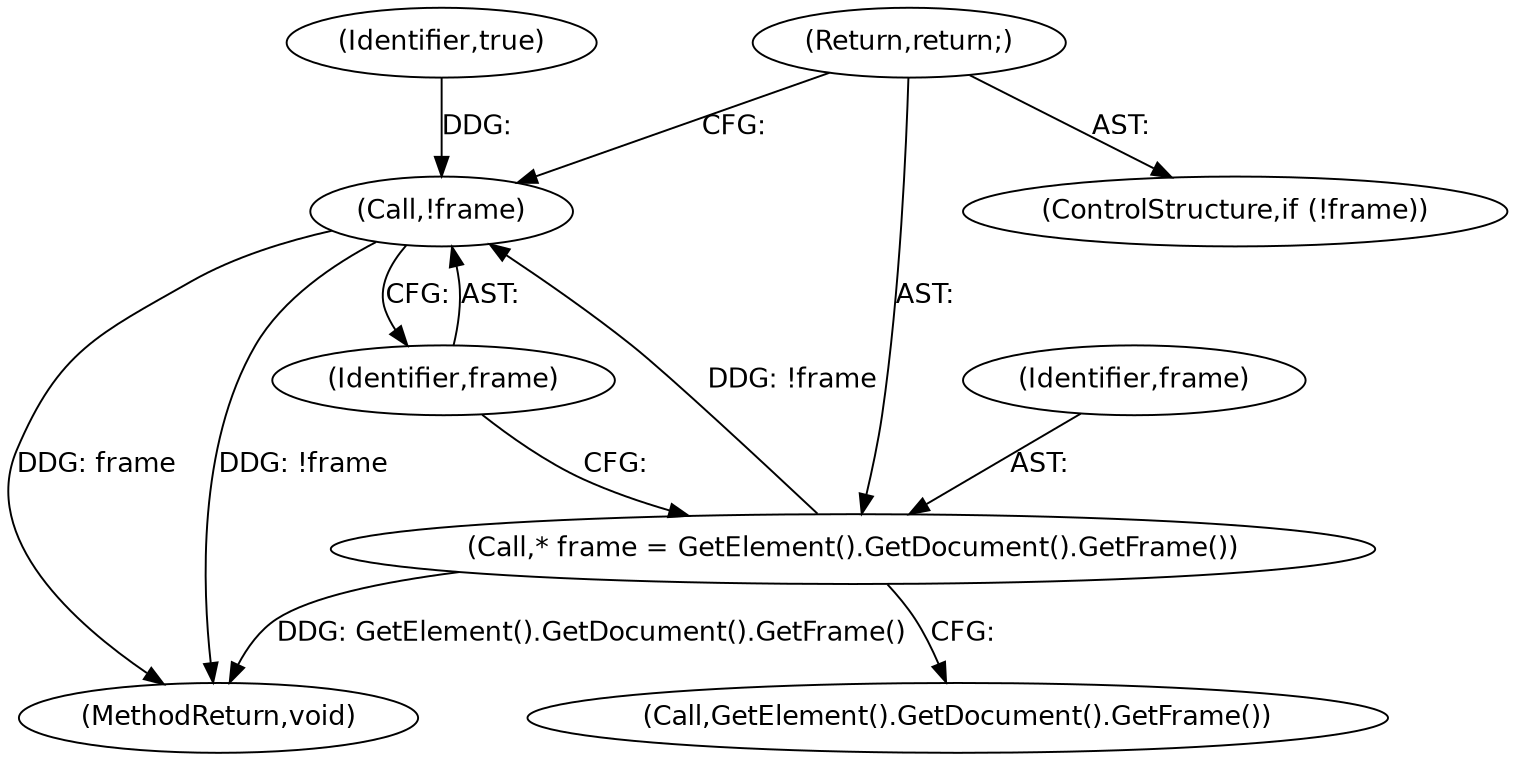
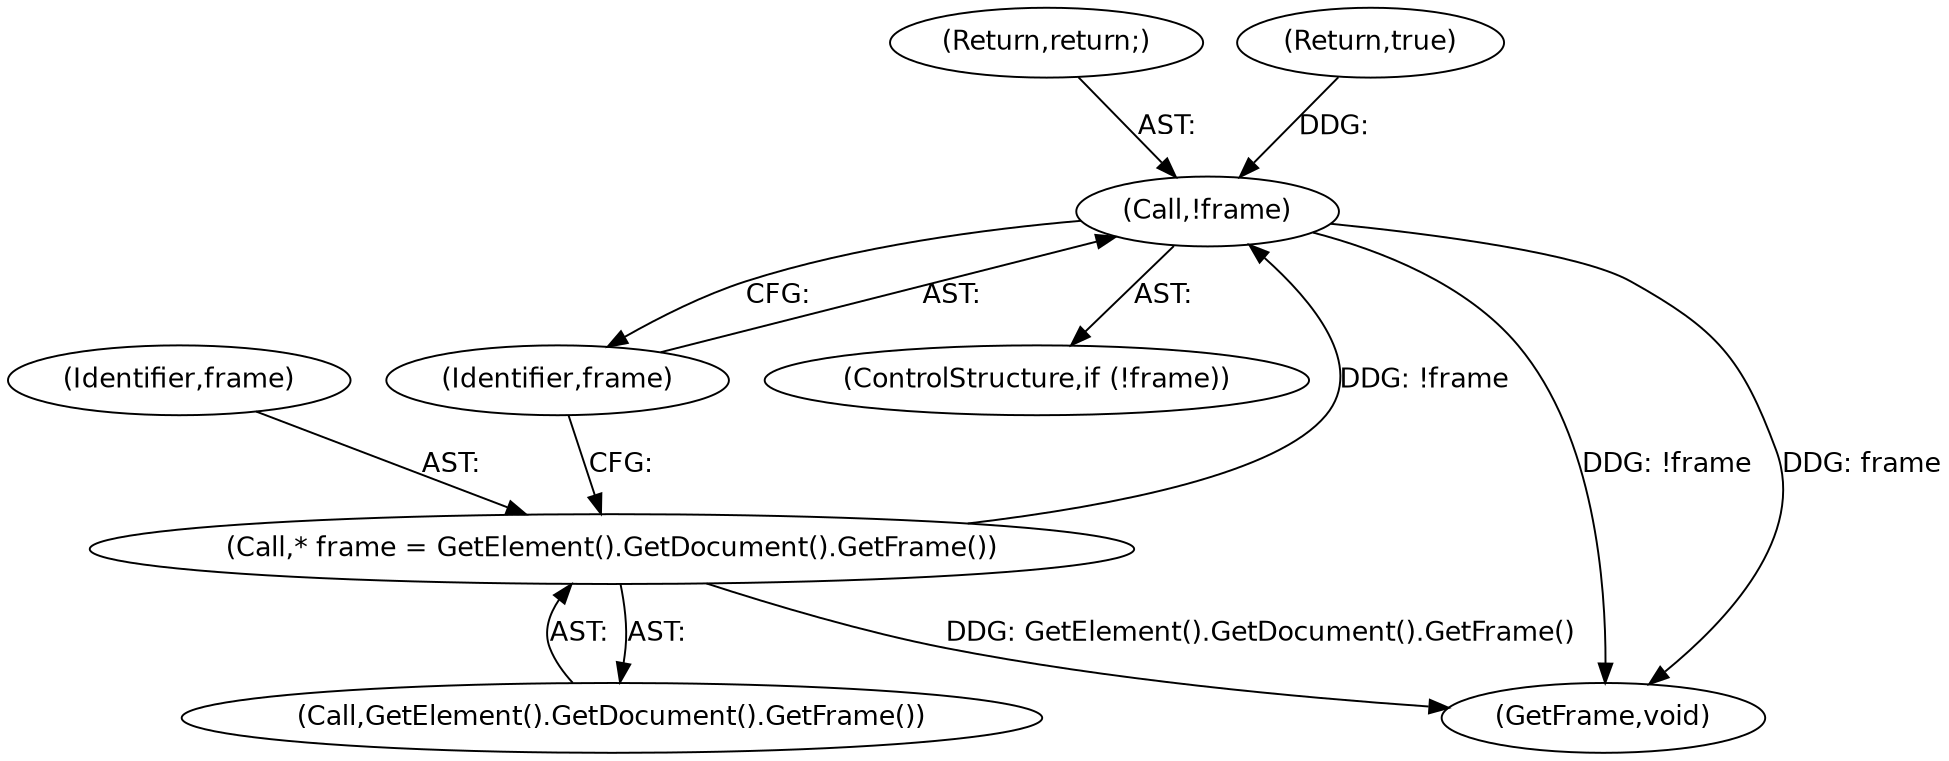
(442, 43) -> (1371, 43)
(1062, 122) -> (1130, 289)
(739, 127) -> (1172, 127)
(896, 287) -> (548, 643)
(967, 634) -> (661, 634)
(219, 718) -> (1603, 718)
